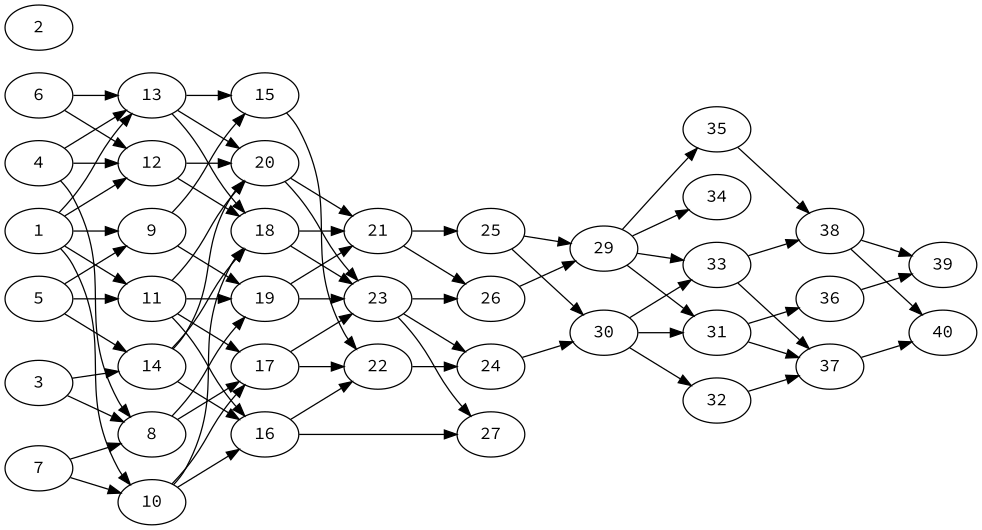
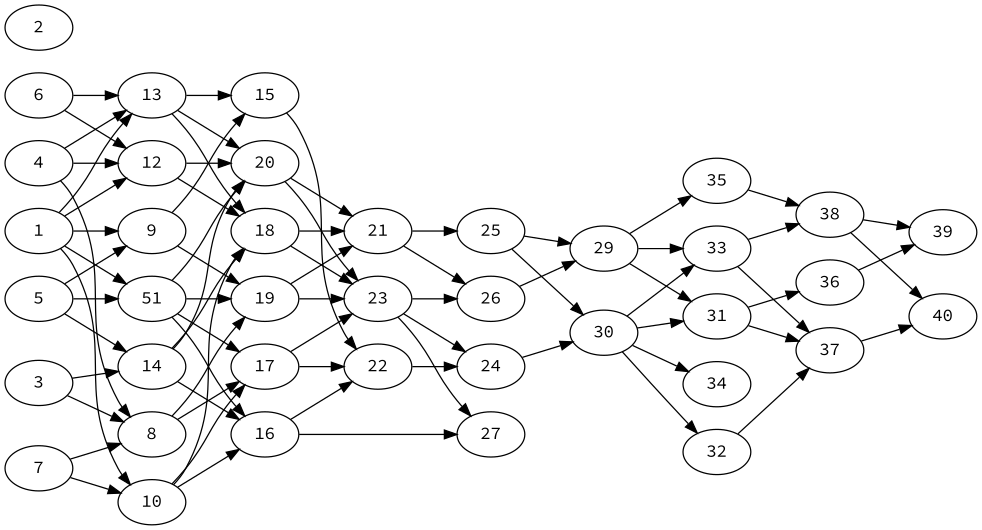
(655, 226) -> (655, 356)
(152, 299) -> (152, 299)
